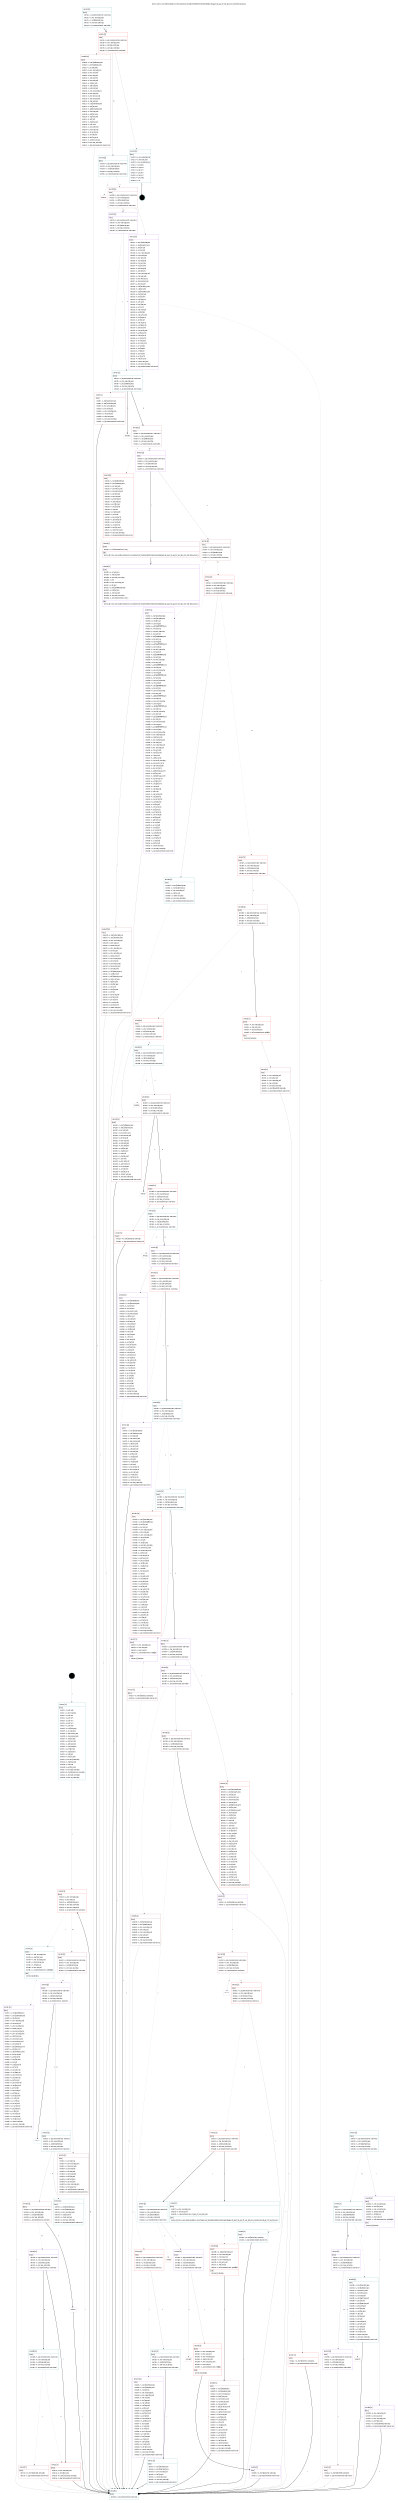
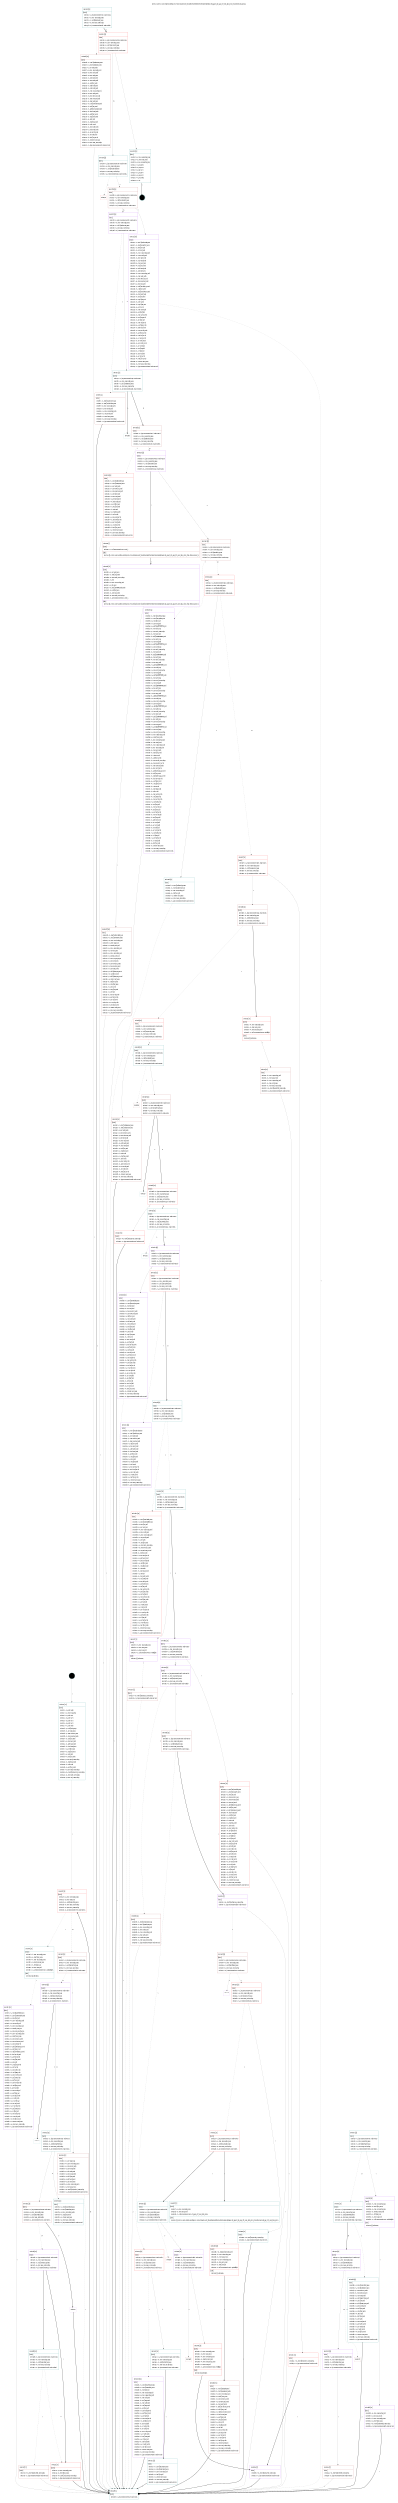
(278, 2489) -> (284, 2415)
